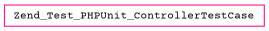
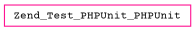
(134, 16) -> (98, 16)
